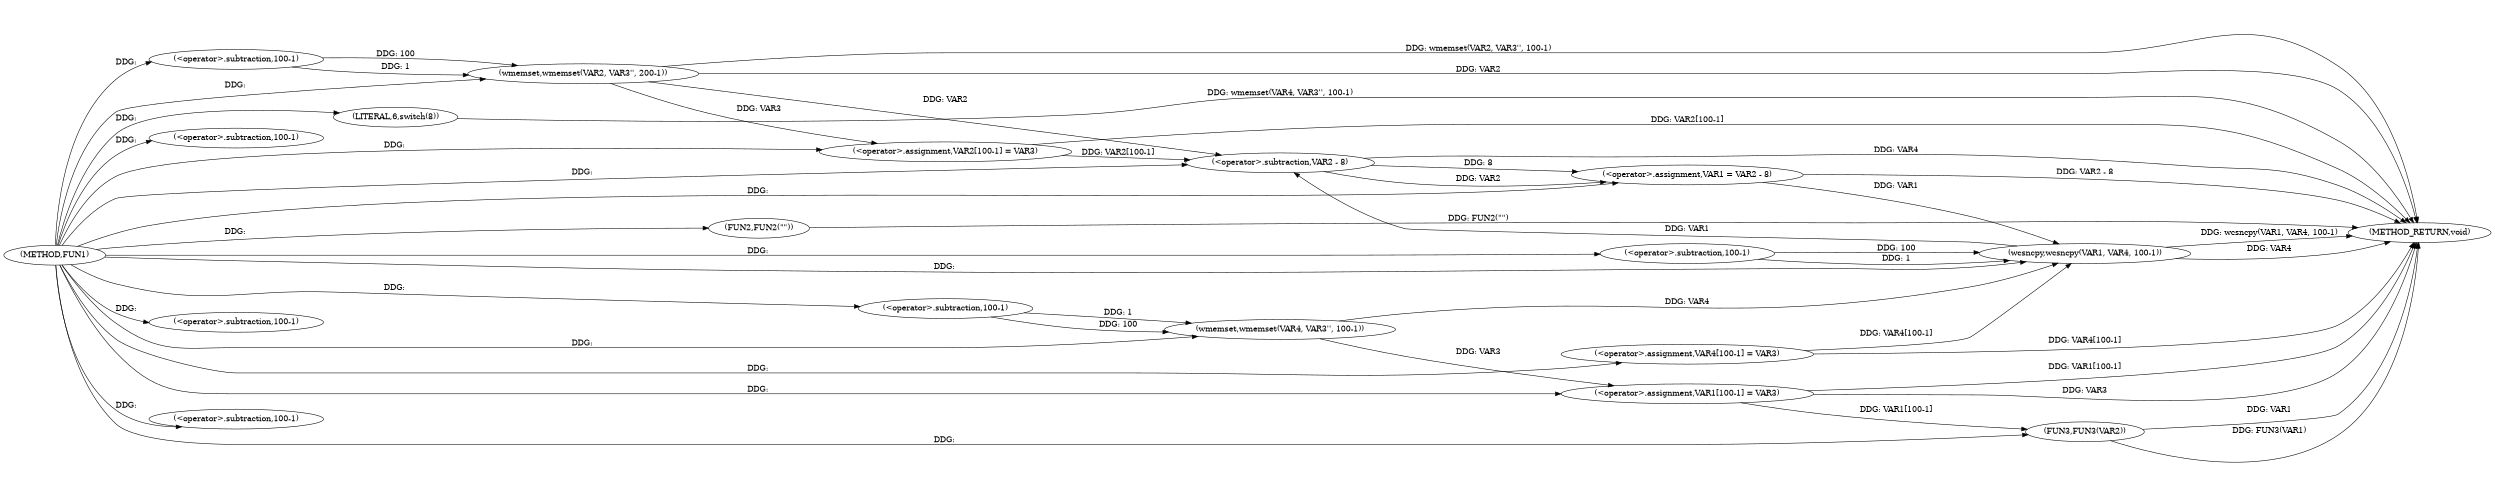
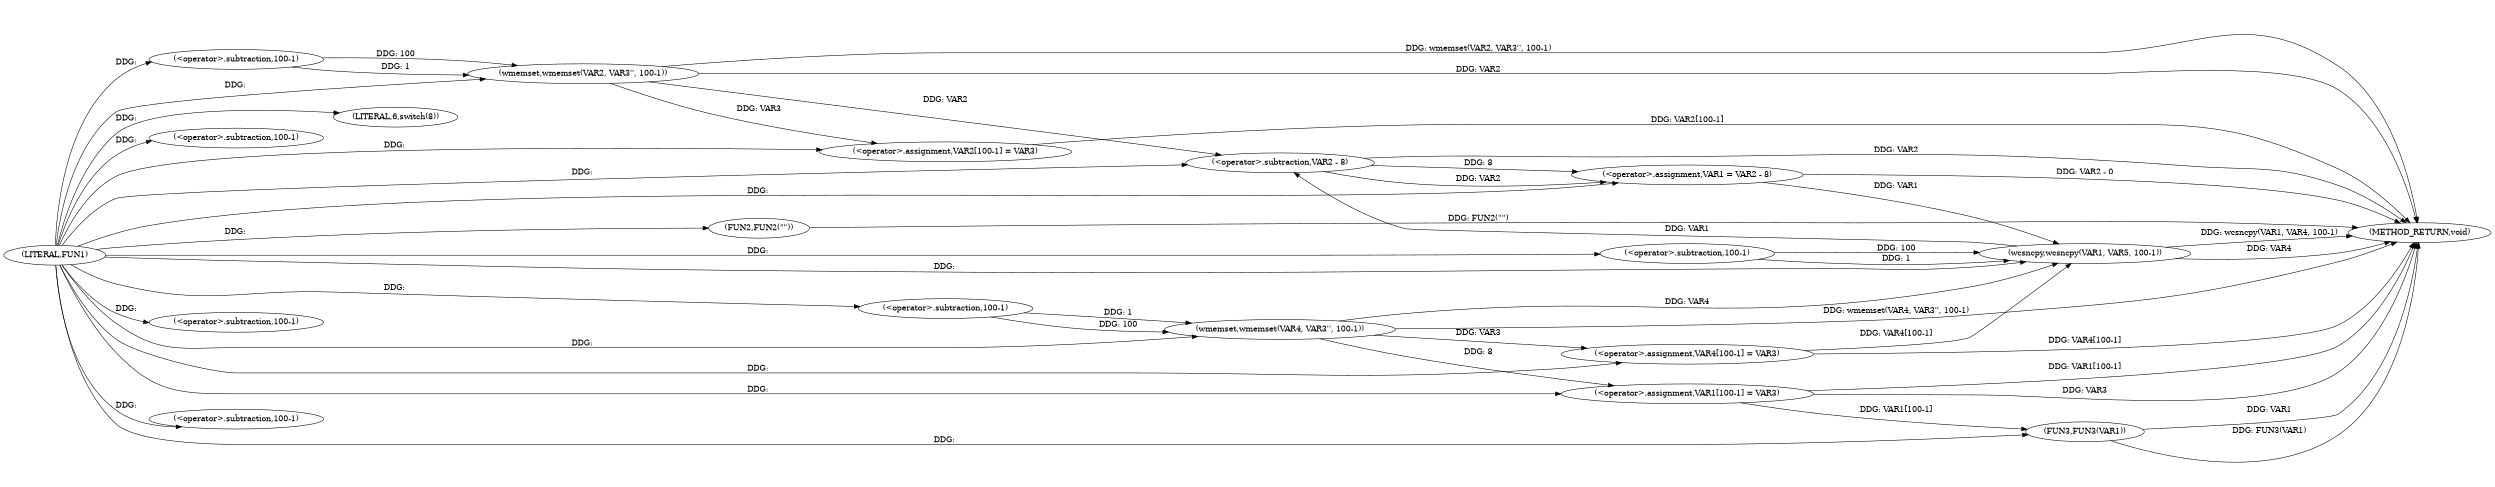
(583, 74) -> (583, 74)
(1455, 97) -> (1897, 319)
(1896, 150) -> (1896, 150)
(1123, 158) -> none
(2085, 172) -> (2085, 172)
(2085, 254) -> (2085, 254)
(55, 255) -> (55, 255)
none -> (1478, 342)
(1478, 352) -> (1478, 352)
(2085, 432) -> (2085, 432)
